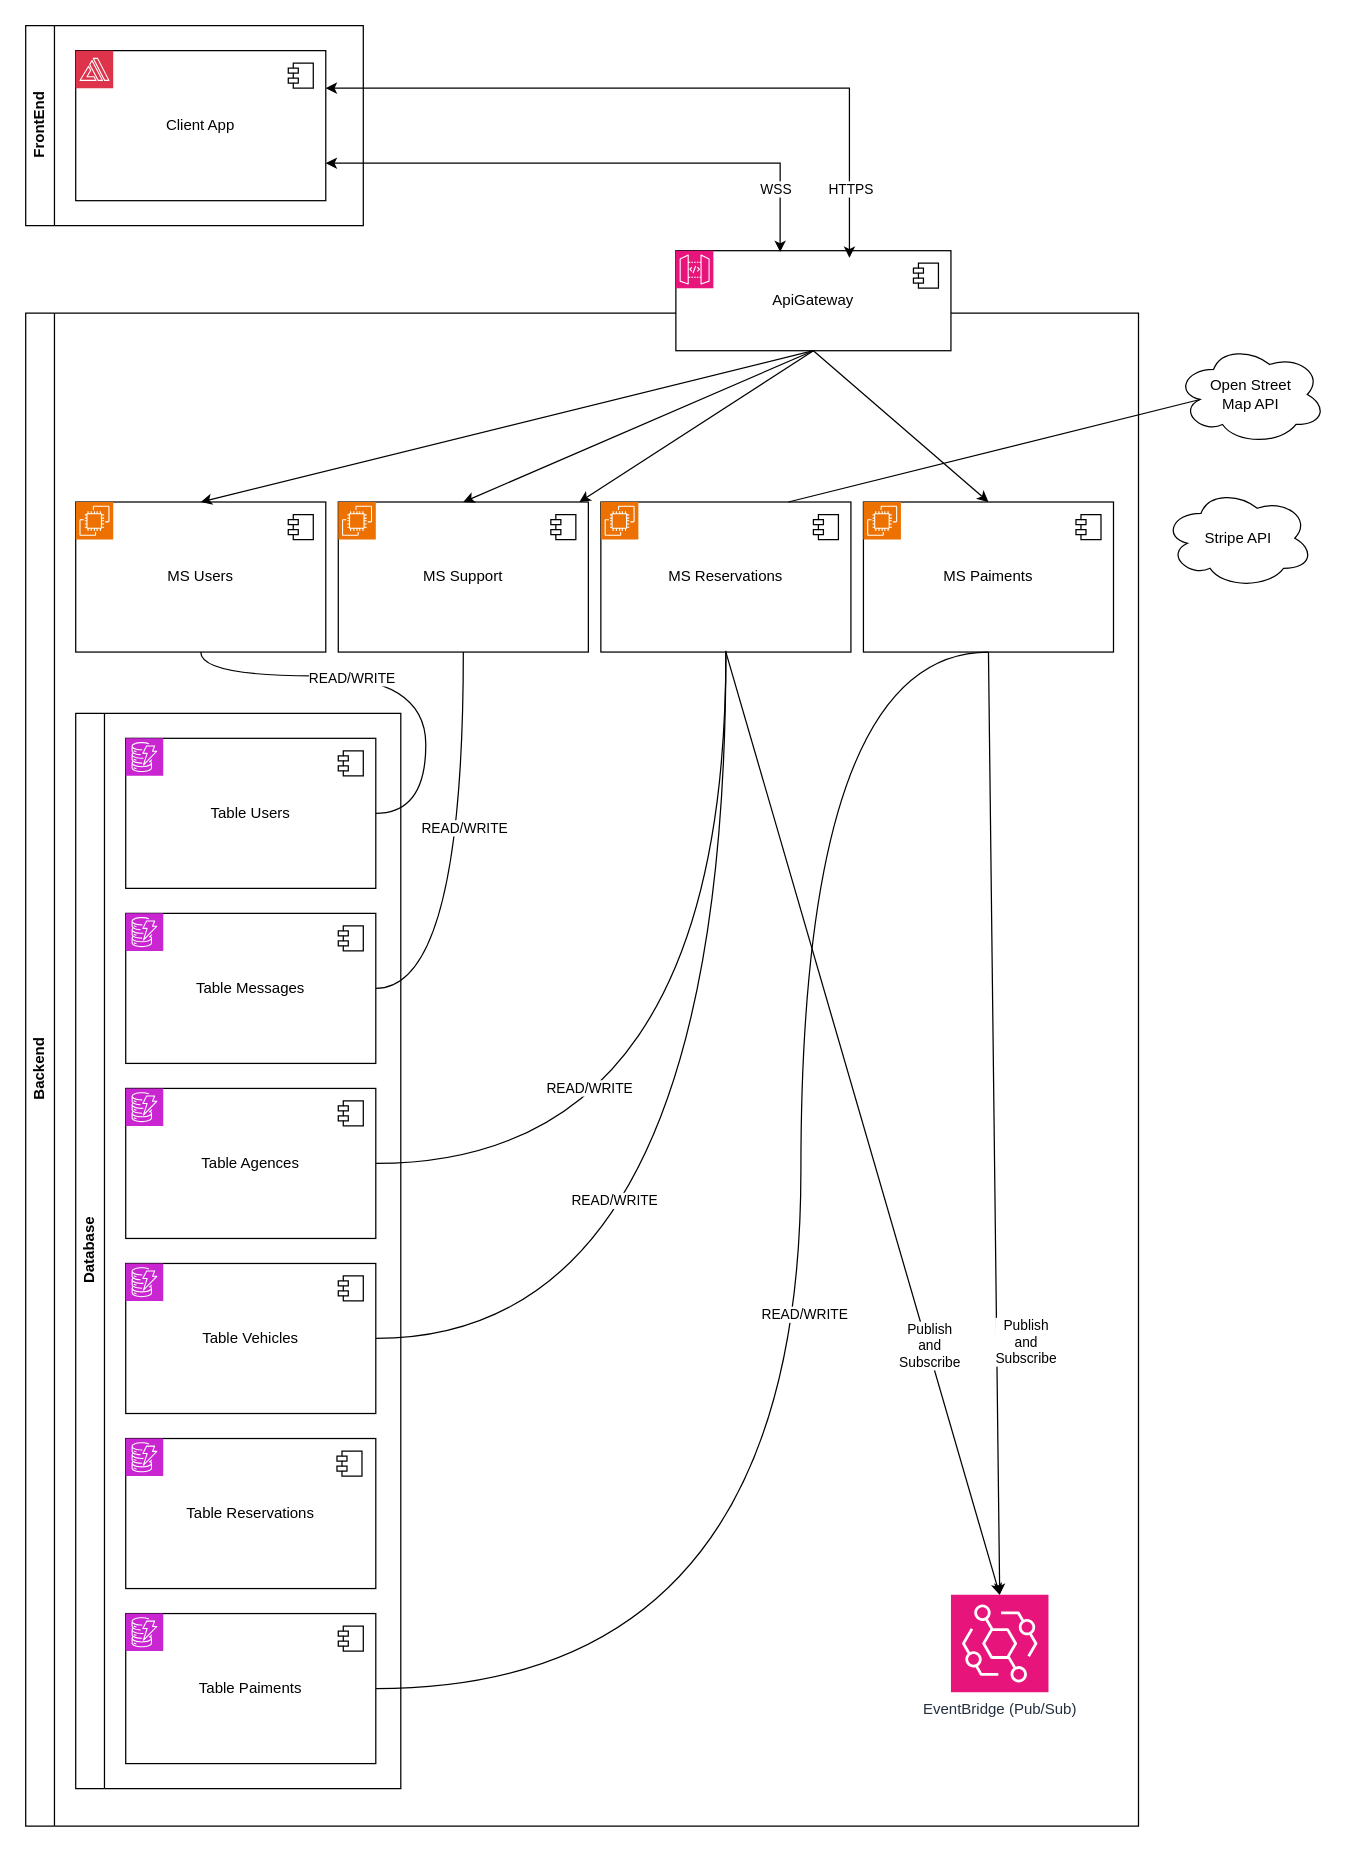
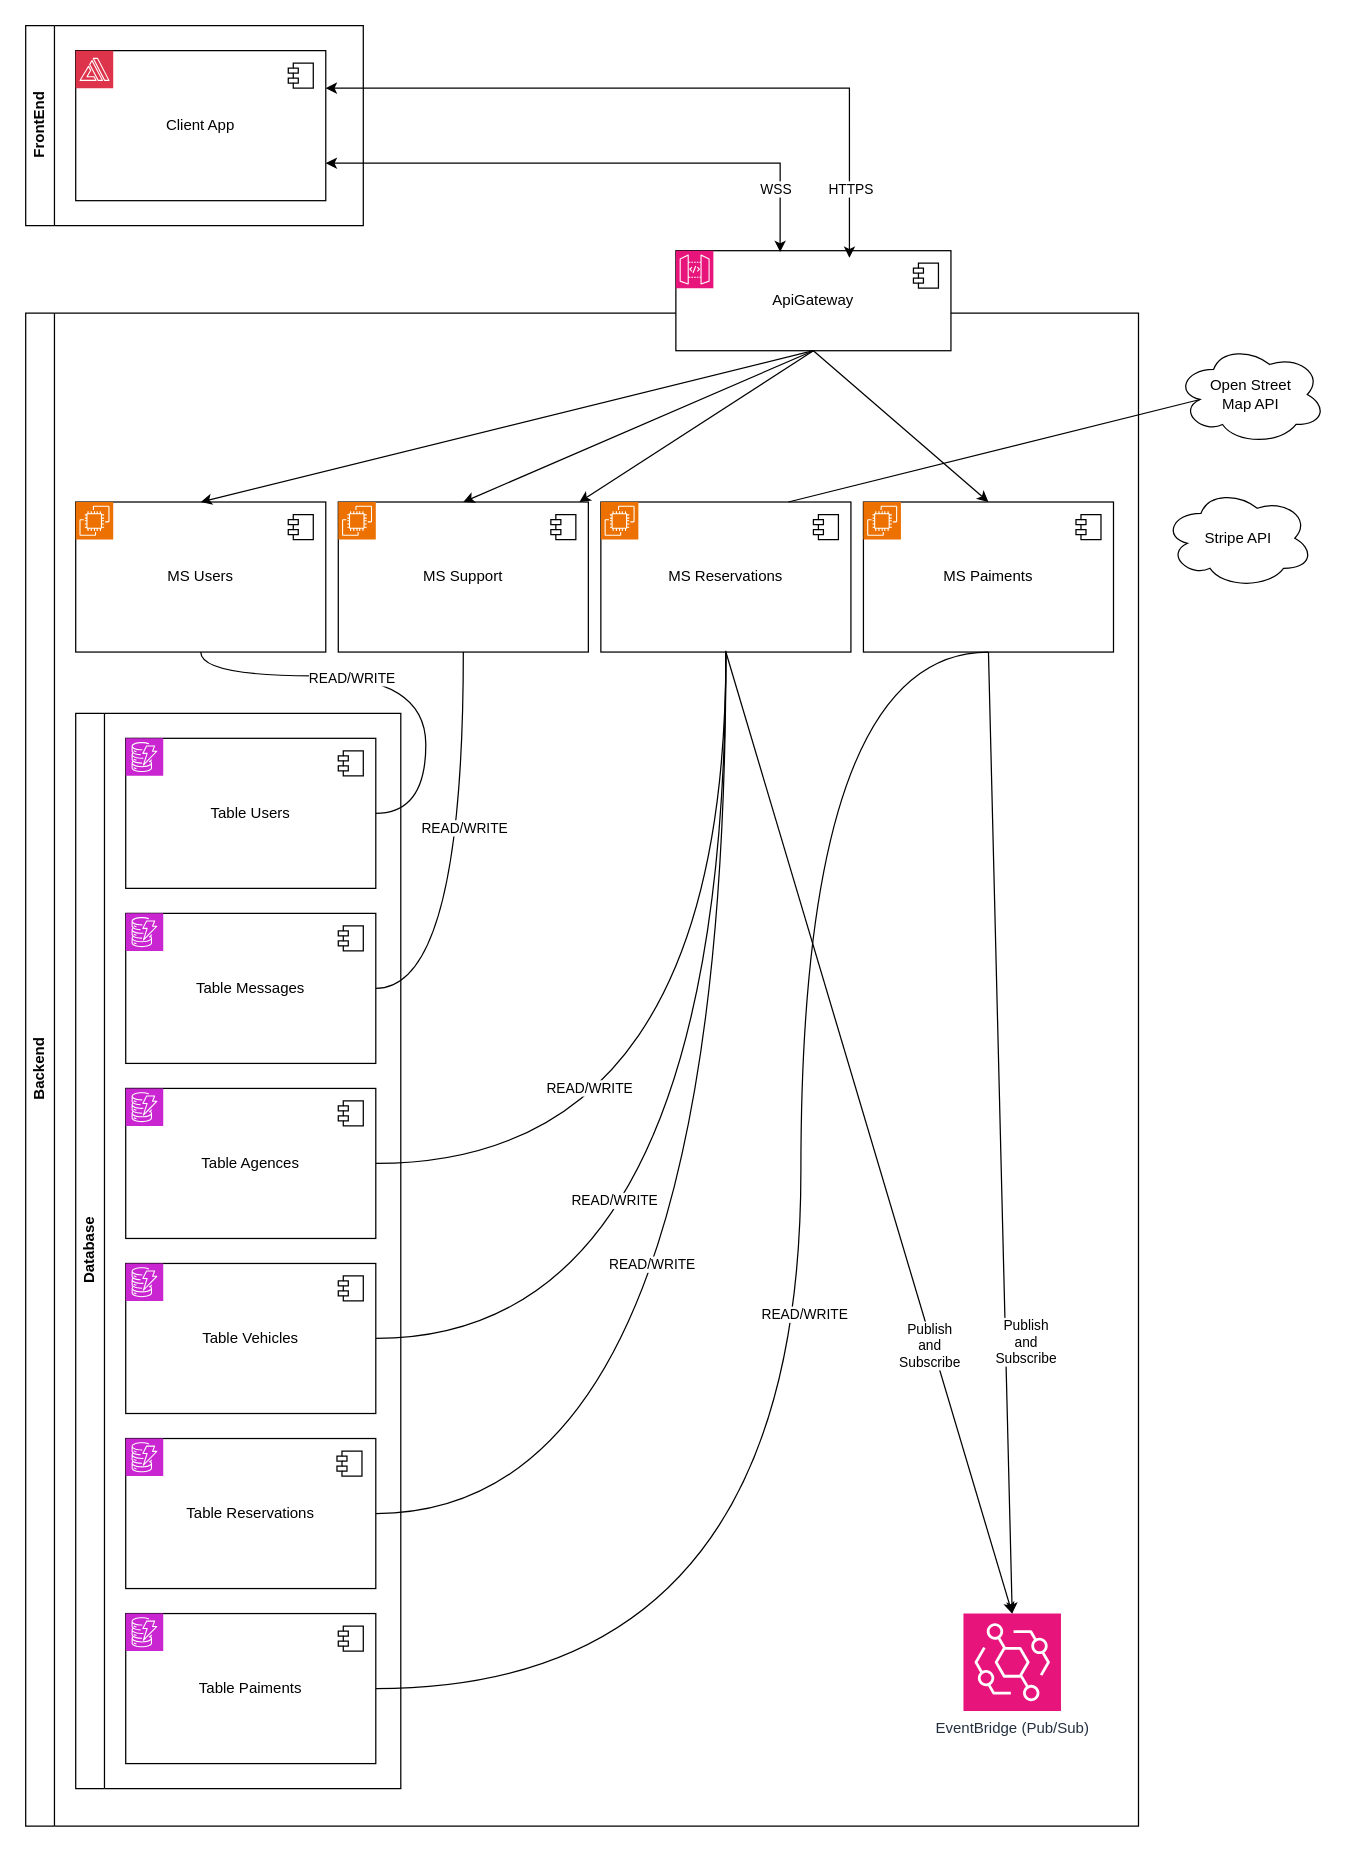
none -> (663, 1223)
(999, 1643) -> (1012, 1662)
